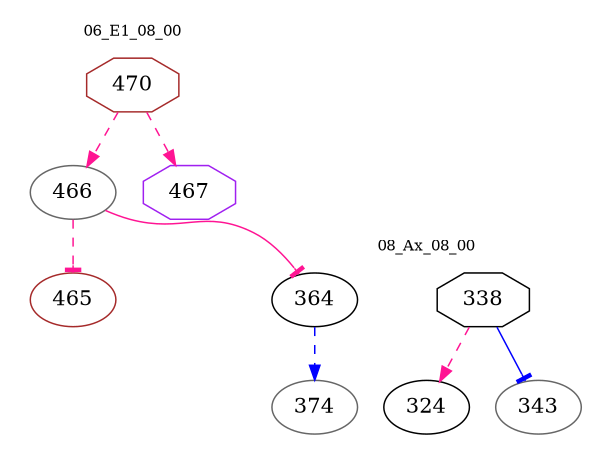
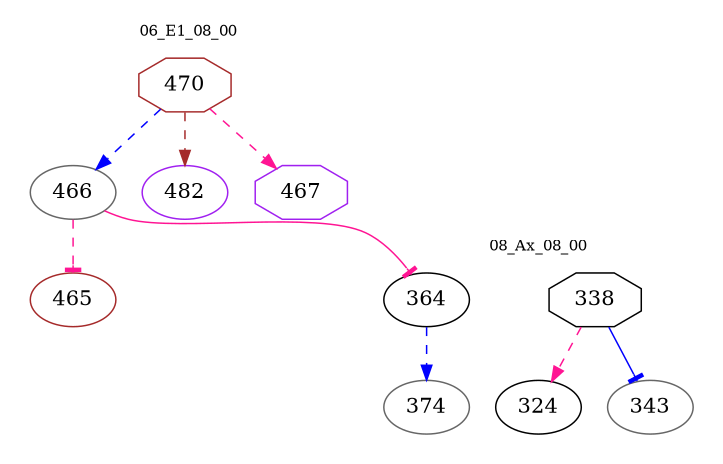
(106, 133) -> (134, 134)
none -> (185, 192)
